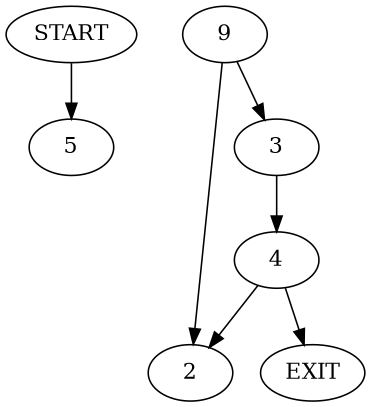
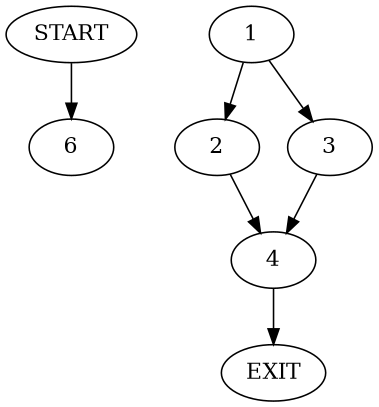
(225, 34) -> (252, 34)
(71, 147) -> (71, 147)
(238, 310) -> (242, 197)
